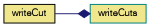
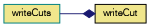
(67, 14) -> (71, 14)
